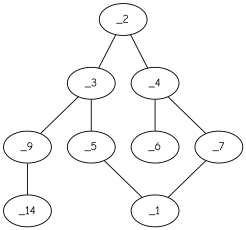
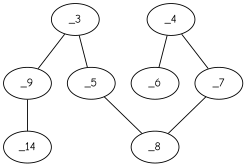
(123, 19) -> none
(155, 211) -> (155, 147)
